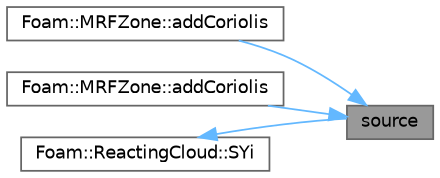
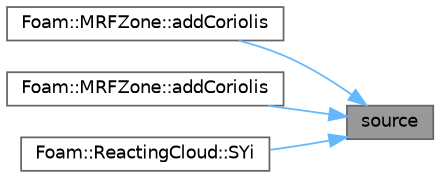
(281, 125) -> (300, 146)
